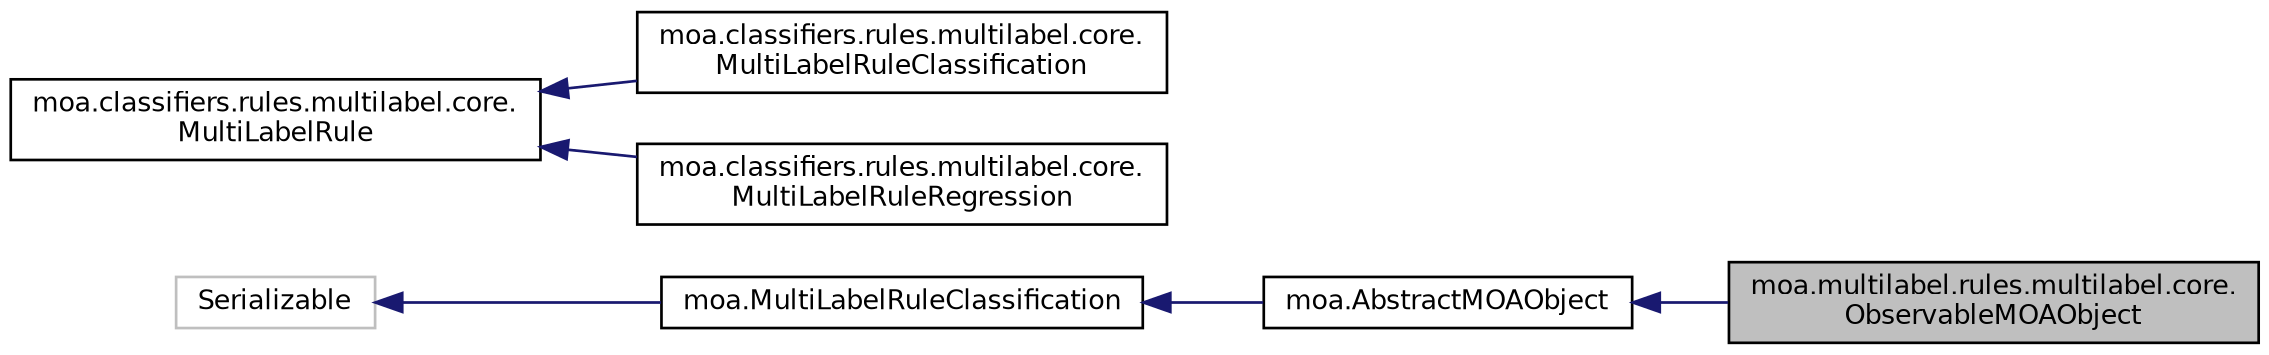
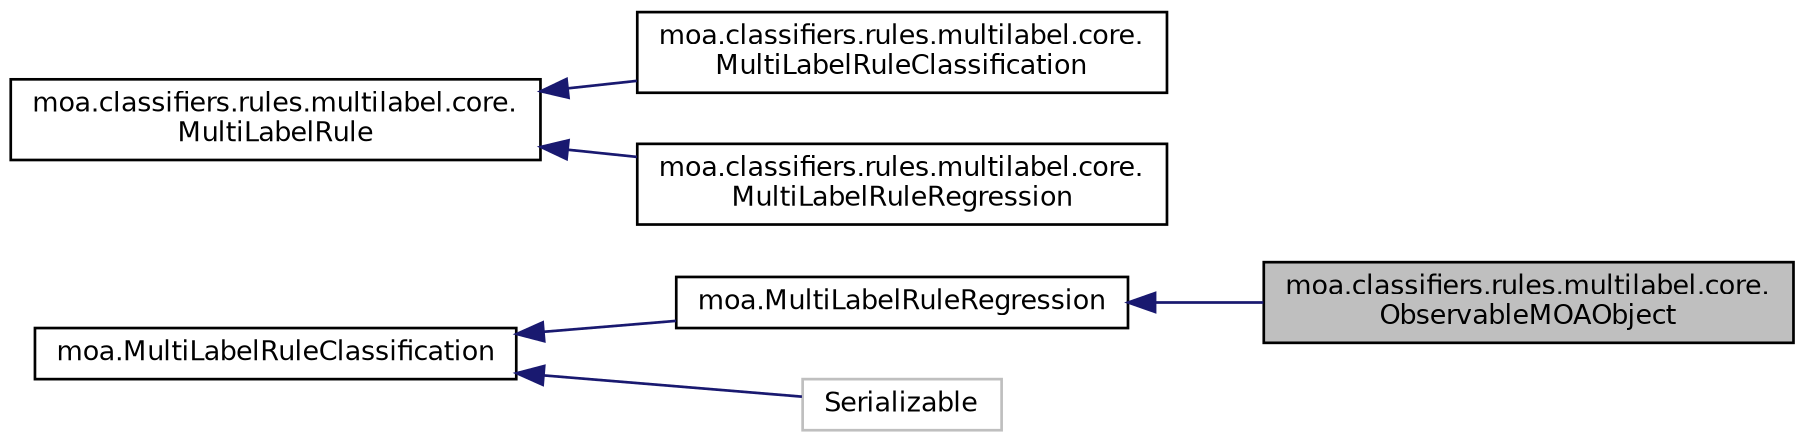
(532, 302) -> (673, 386)
(1448, 302) -> (902, 302)
(1994, 302) -> (1529, 302)
